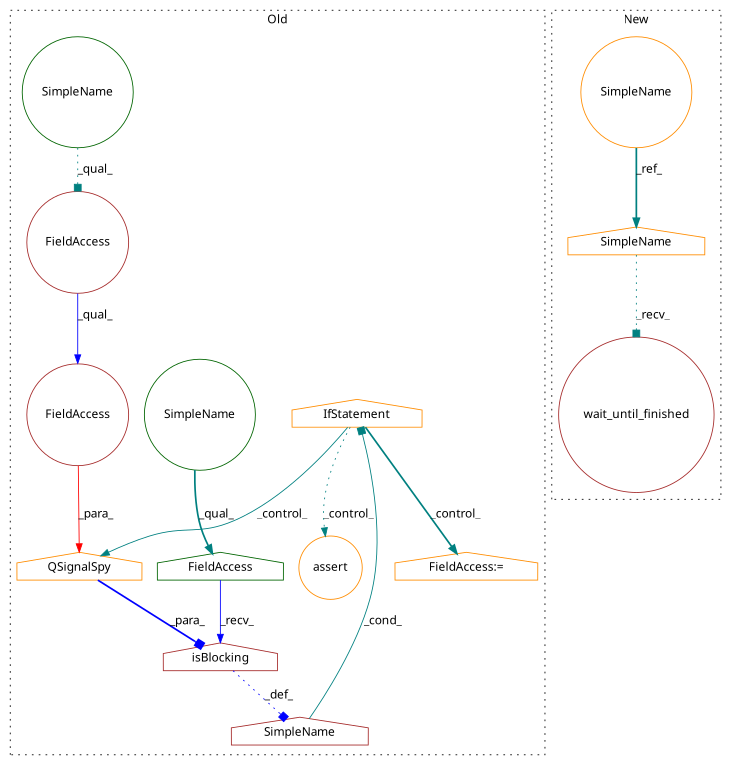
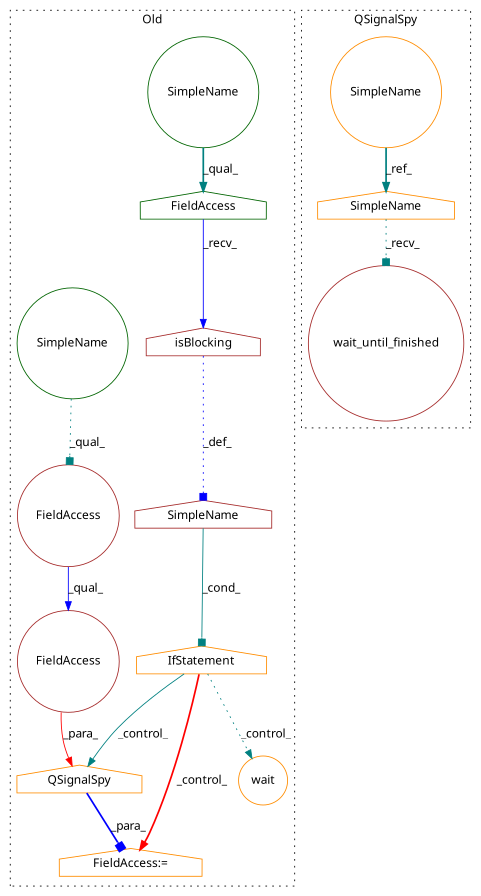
(636, 20) -> (386, 20)
(409, 487) -> (177, 760)
(331, 568) -> (263, 780)
(146, 611) -> (102, 818)
